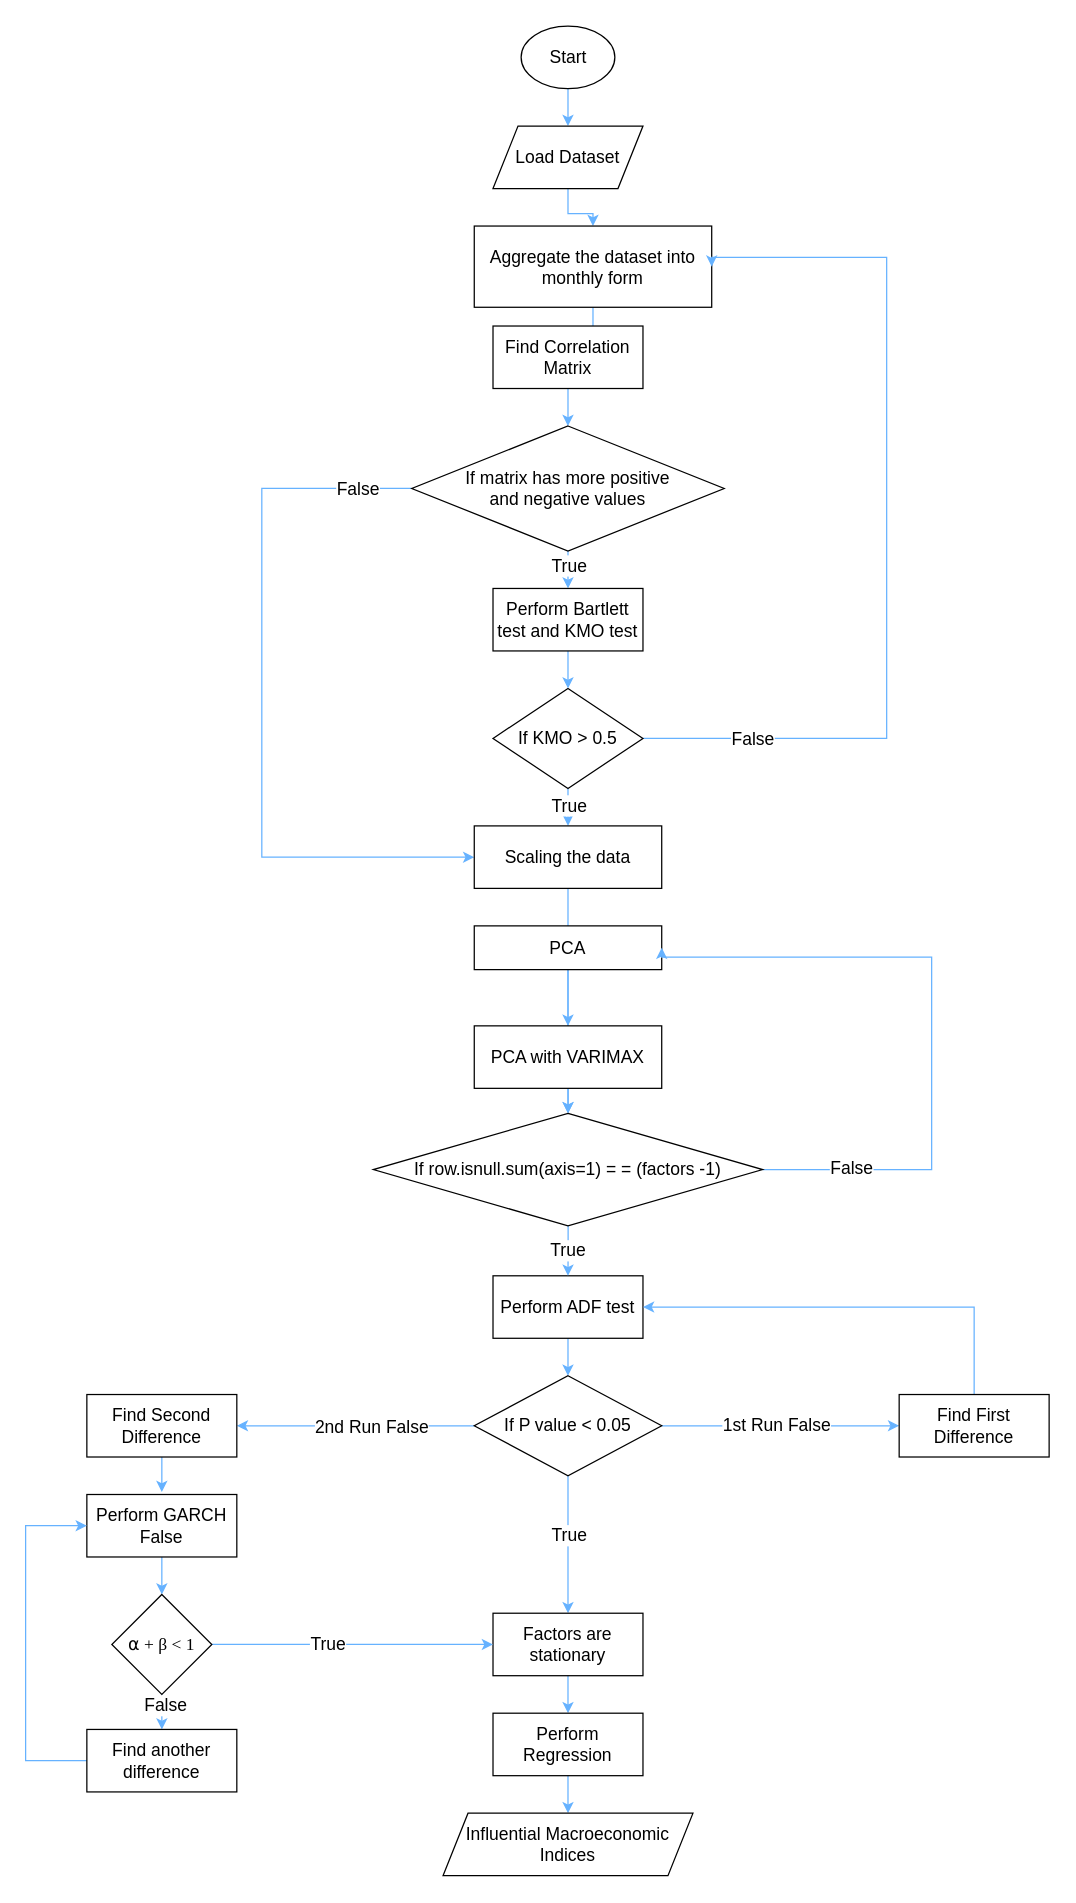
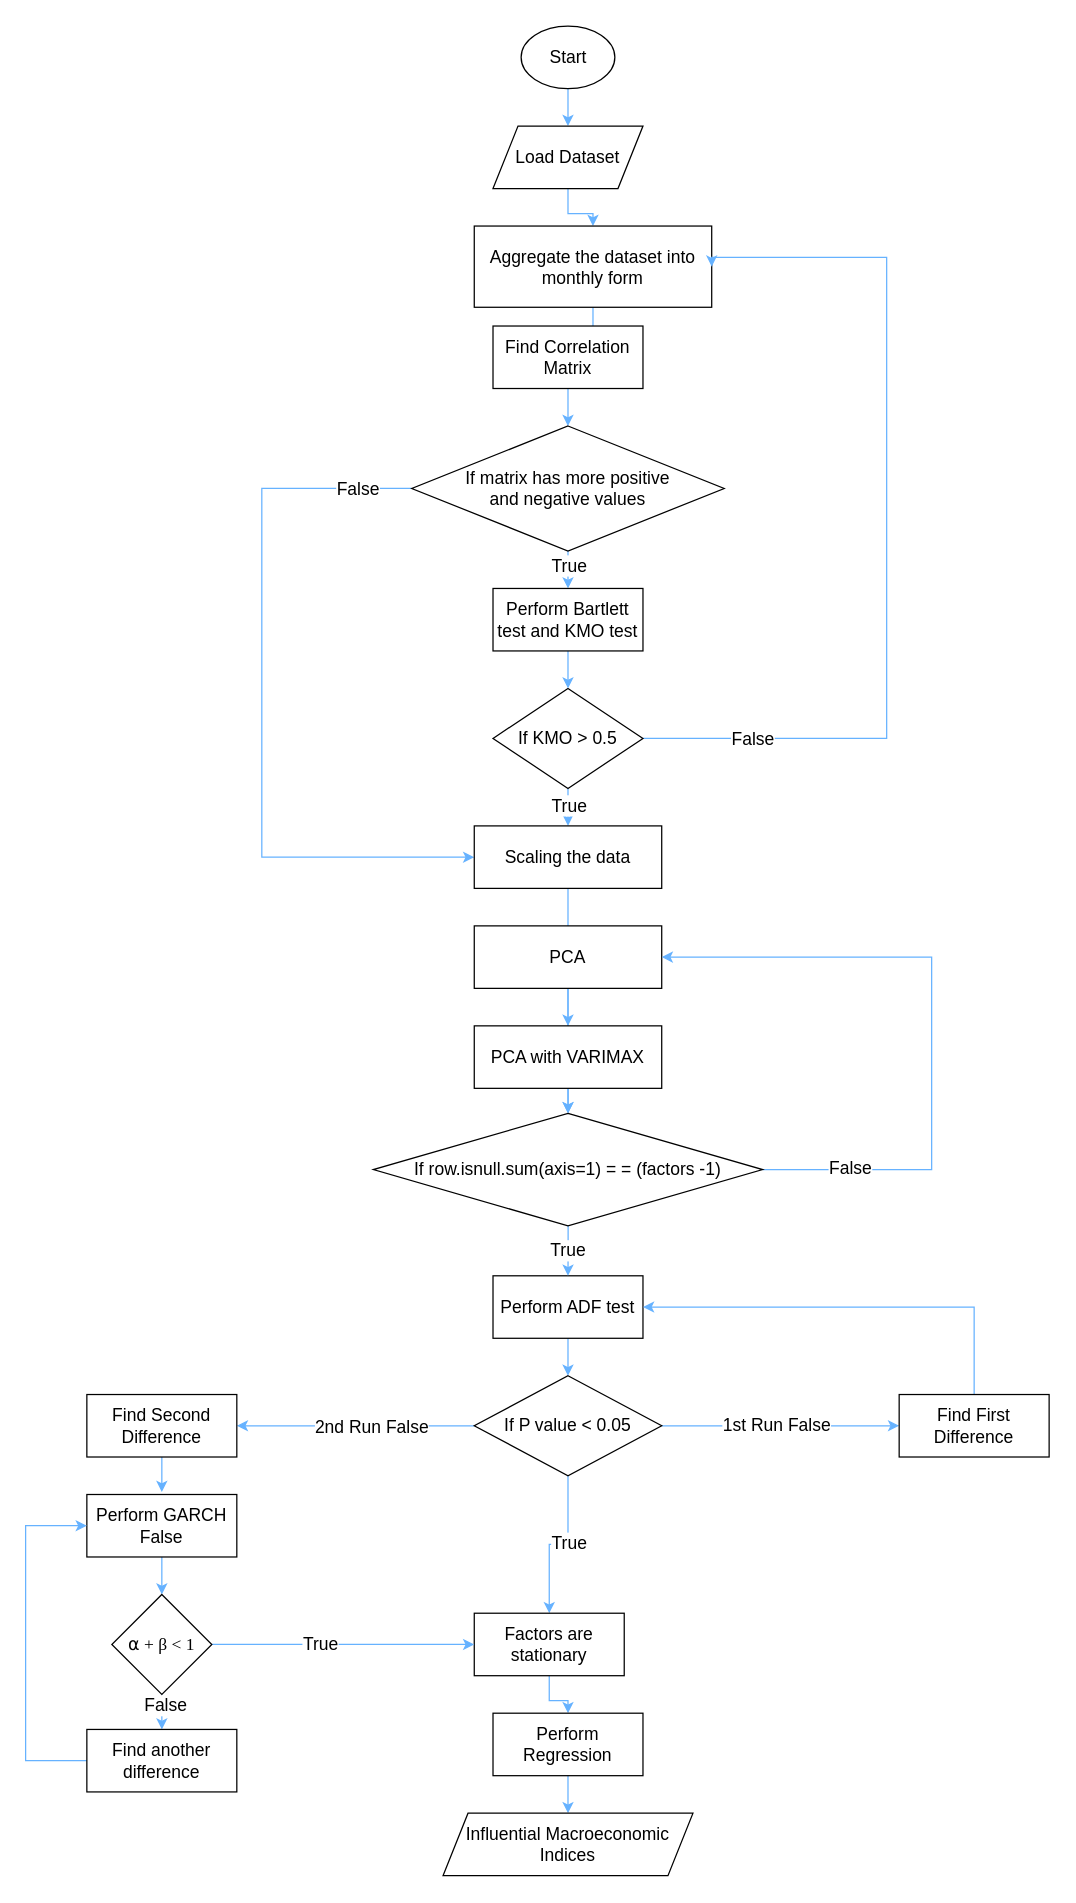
(568, 948) -> (568, 957)
(568, 1644) -> (549, 1644)
